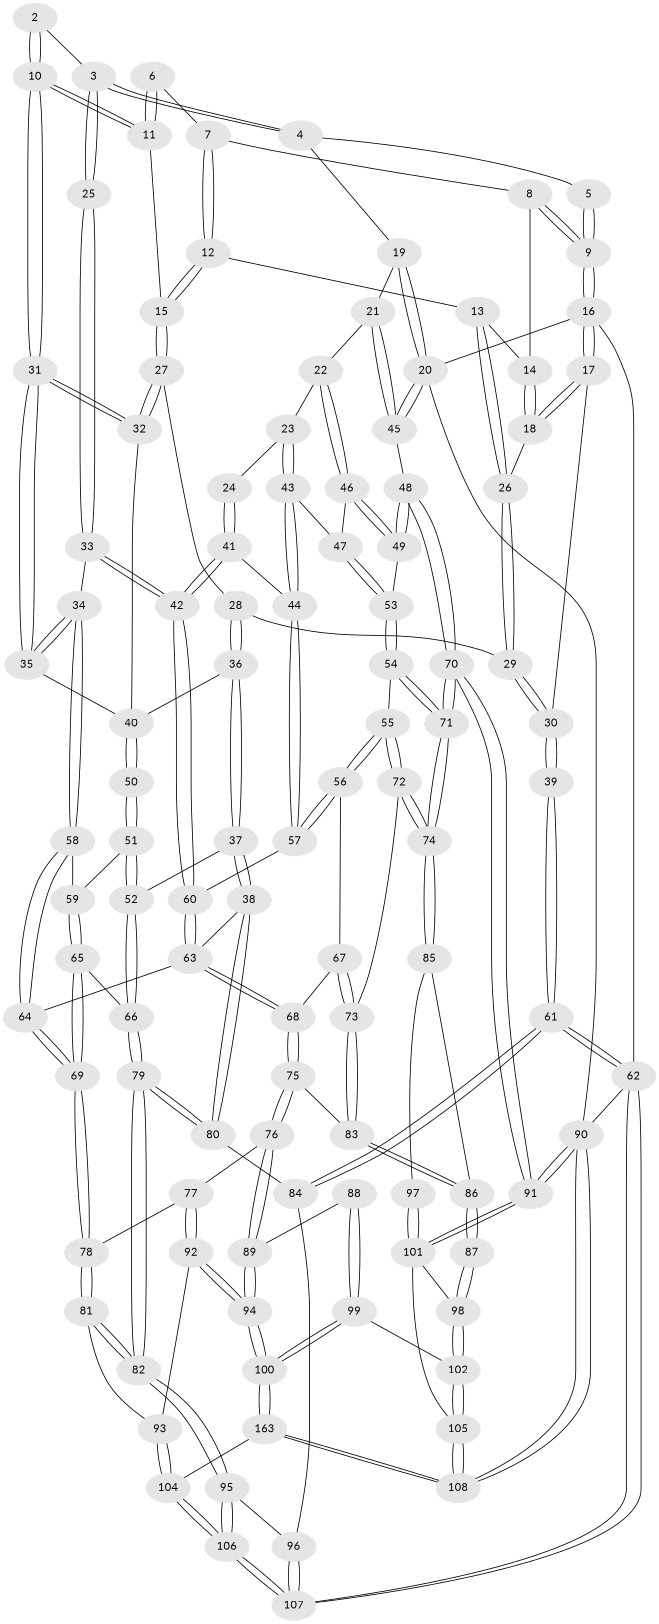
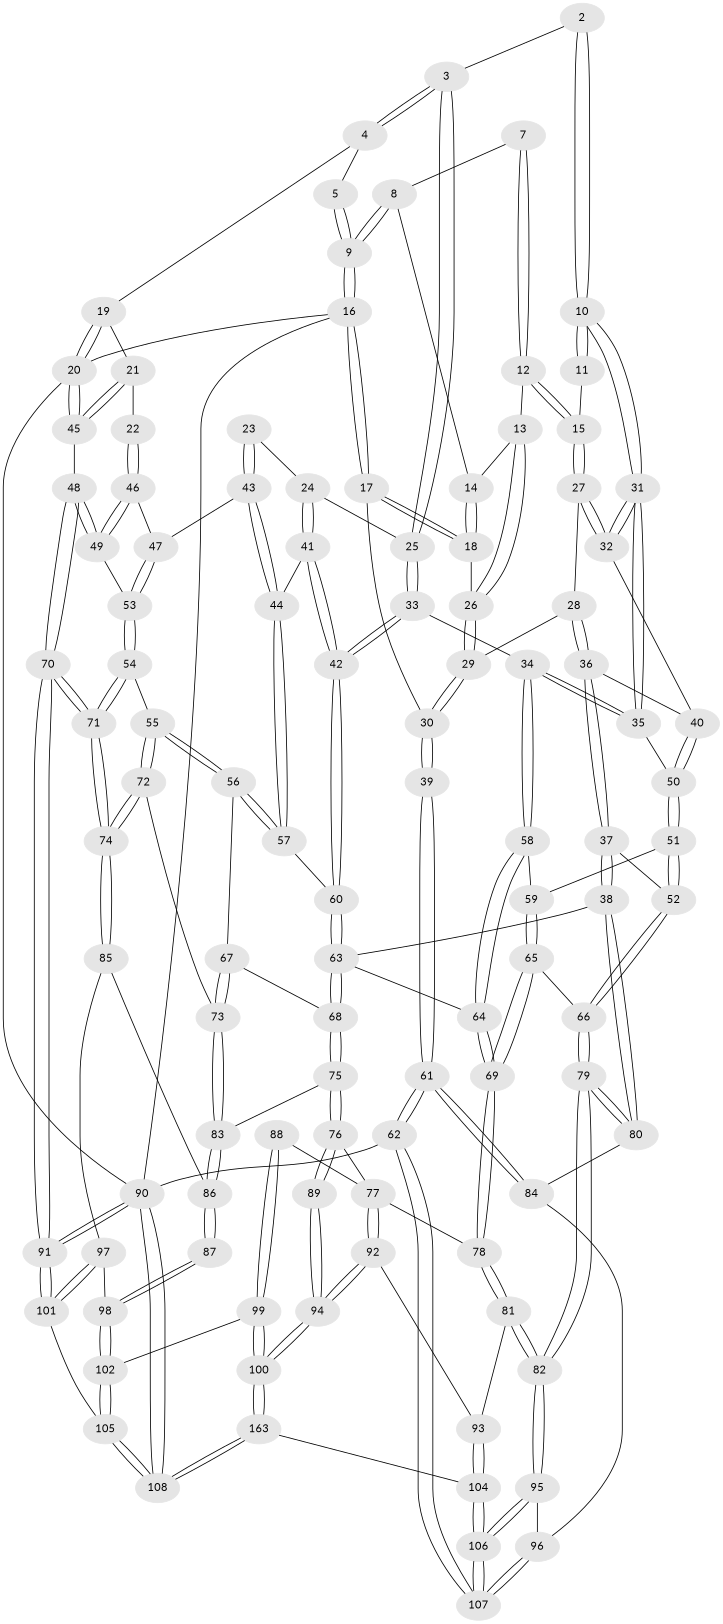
(153, 77) -> none
(305, 400) -> none
none -> (360, 518)
(634, 690) -> (193, 715)
(88, 699) -> (656, 753)
(306, 1221) -> (335, 1170)
(436, 1282) -> (105, 1282)
